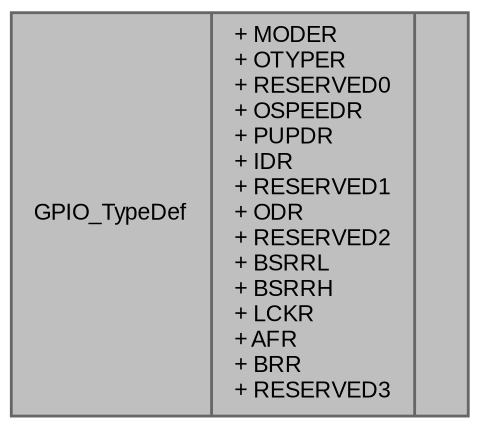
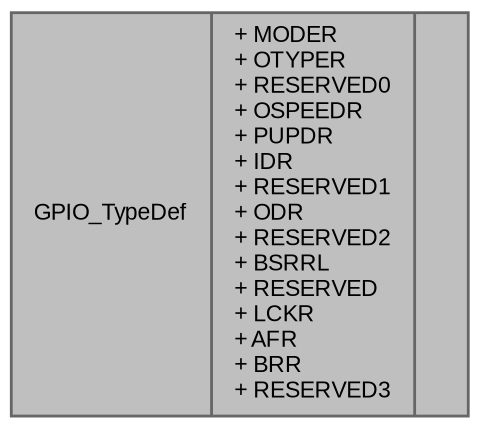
(285, 289) -> (307, 289)
